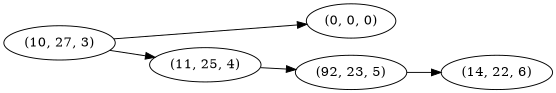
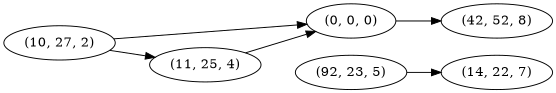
none -> (497, 21)
(60, 43) -> (60, 43)
(273, 68) -> (276, 44)
(497, 72) -> (497, 72)
